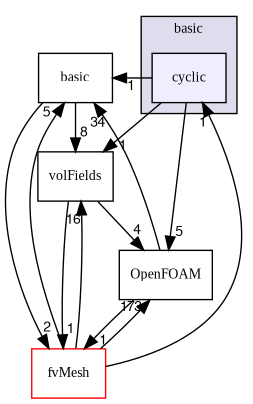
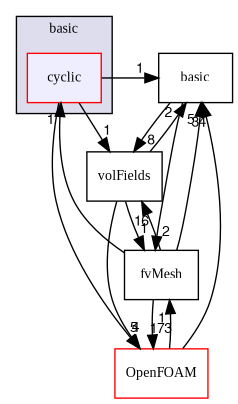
(189, 78) -> (64, 78)
none -> (165, 133)
(166, 275) -> (161, 373)
(69, 373) -> (161, 275)
